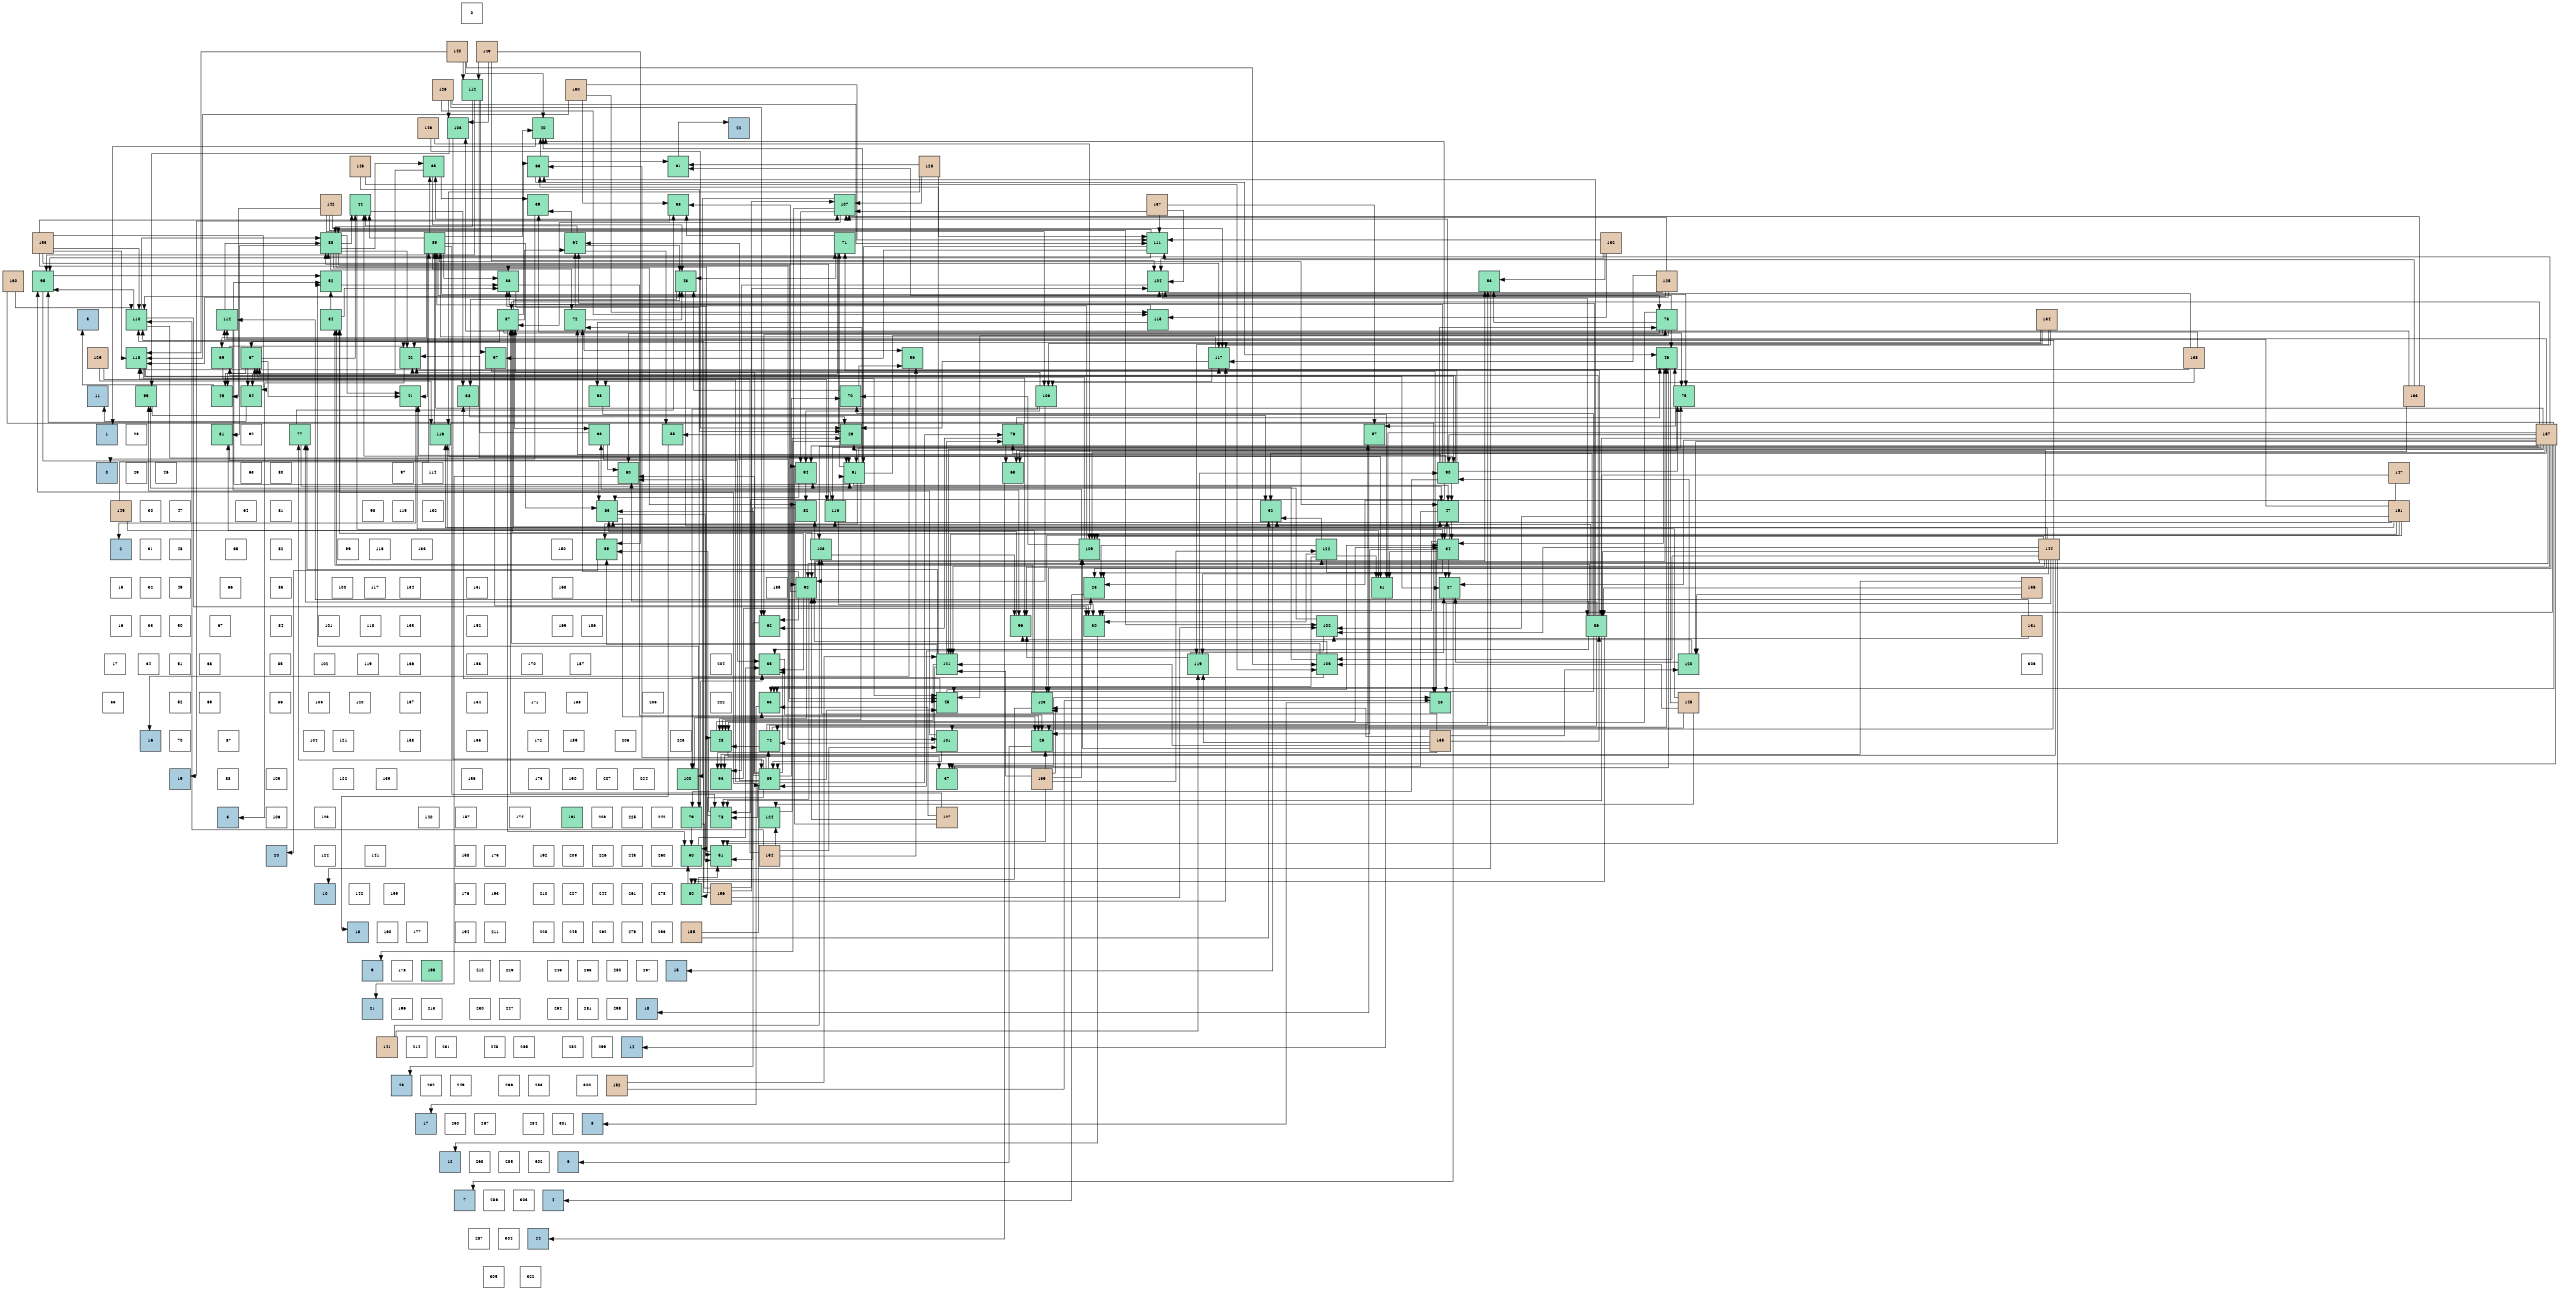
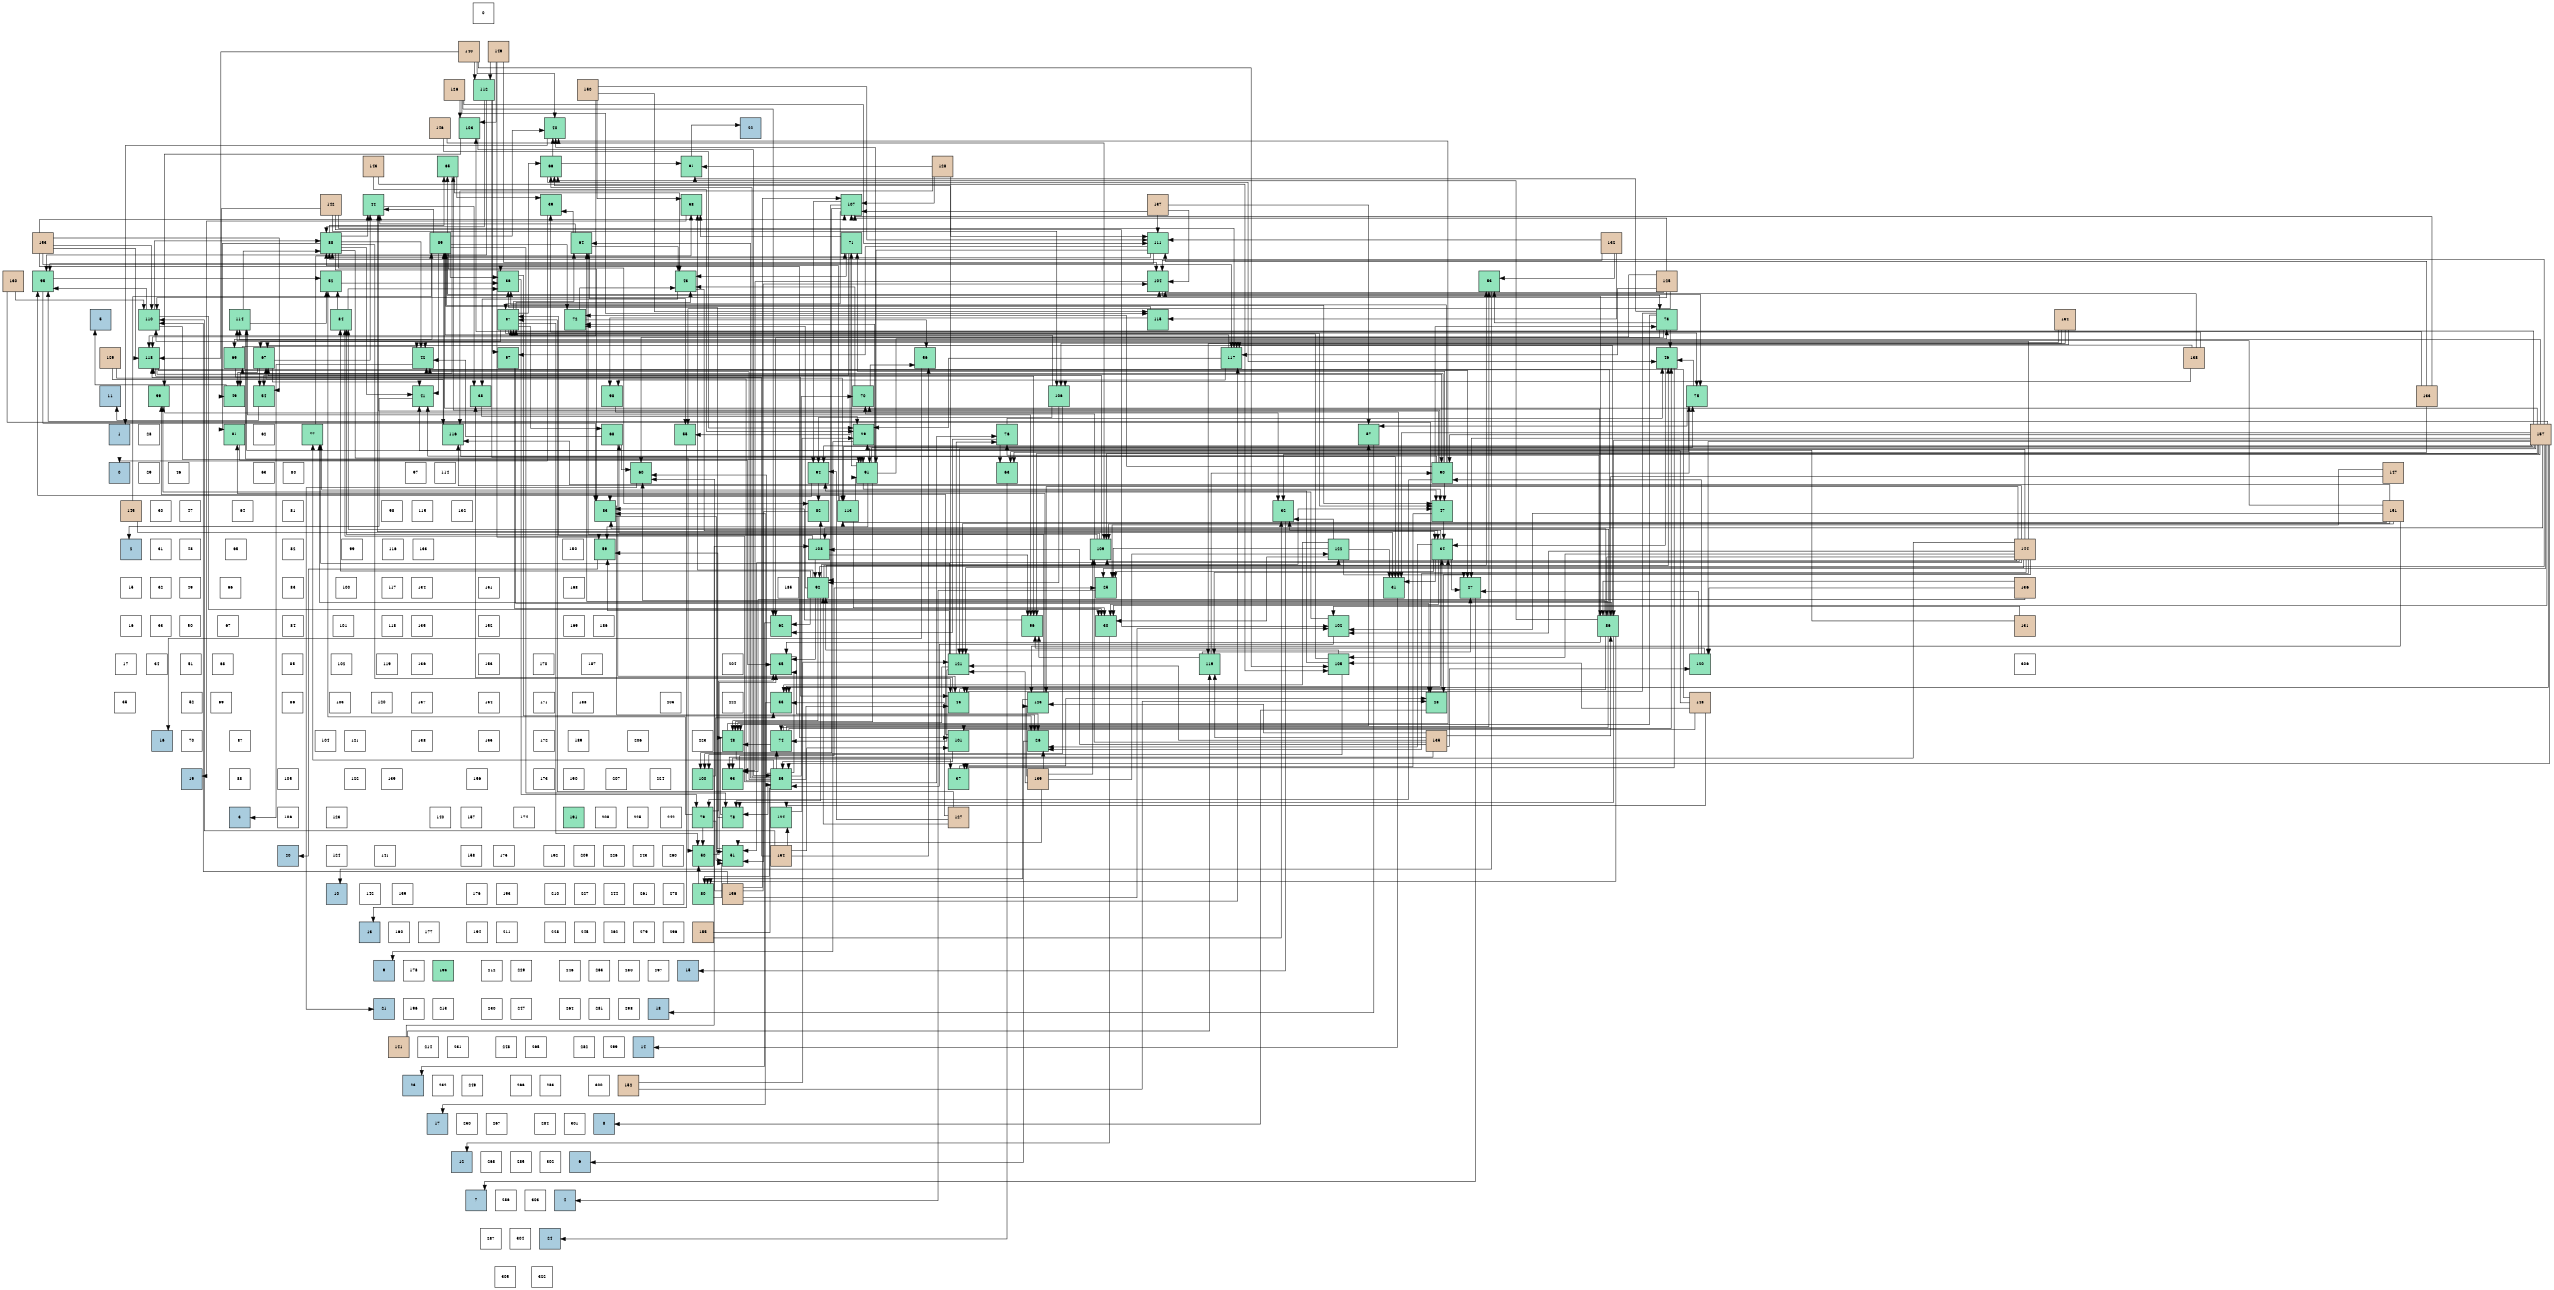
none -> (1160, 309)
(968, 499) -> none
